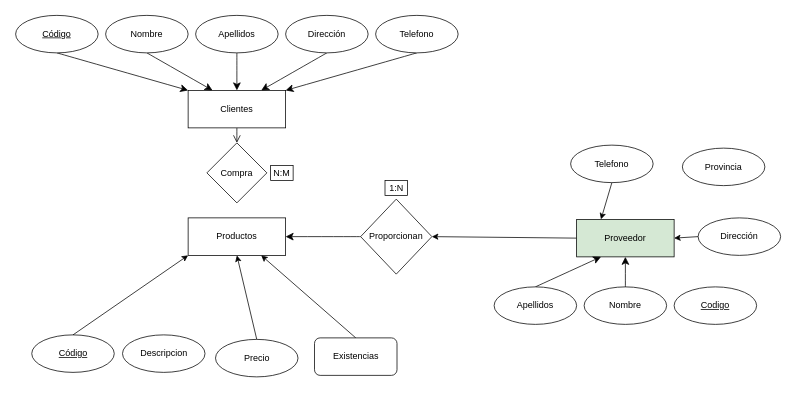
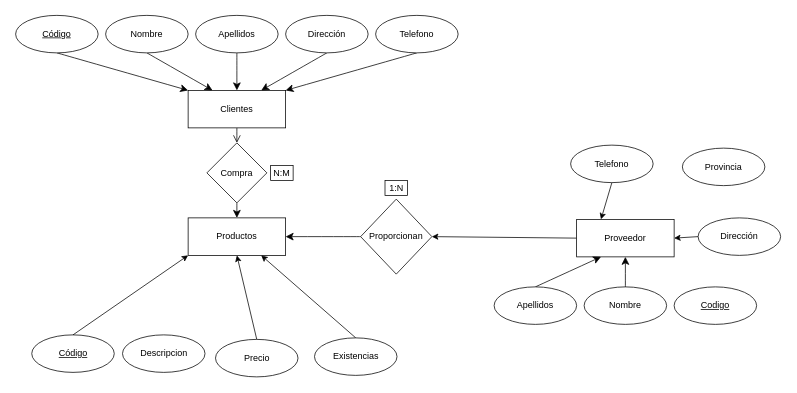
none -> (237, 210)
(625, 238) -> (625, 238)
(356, 357) -> (356, 357)
